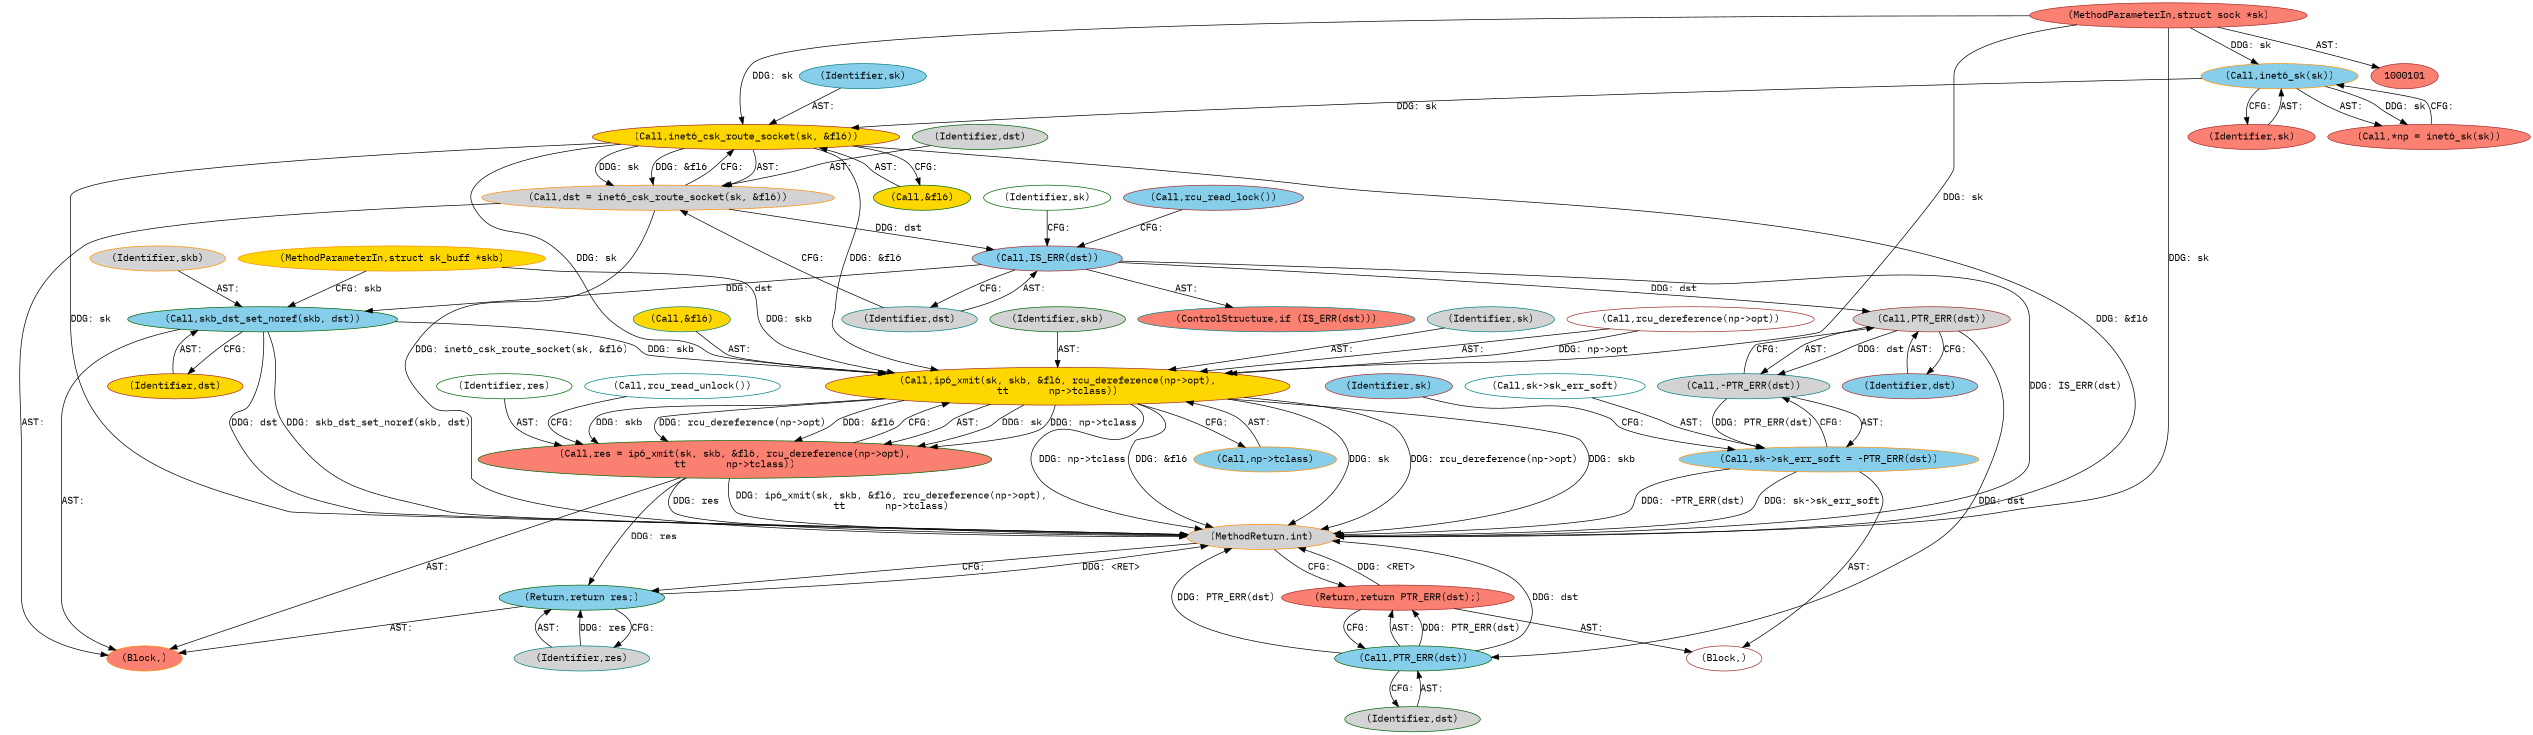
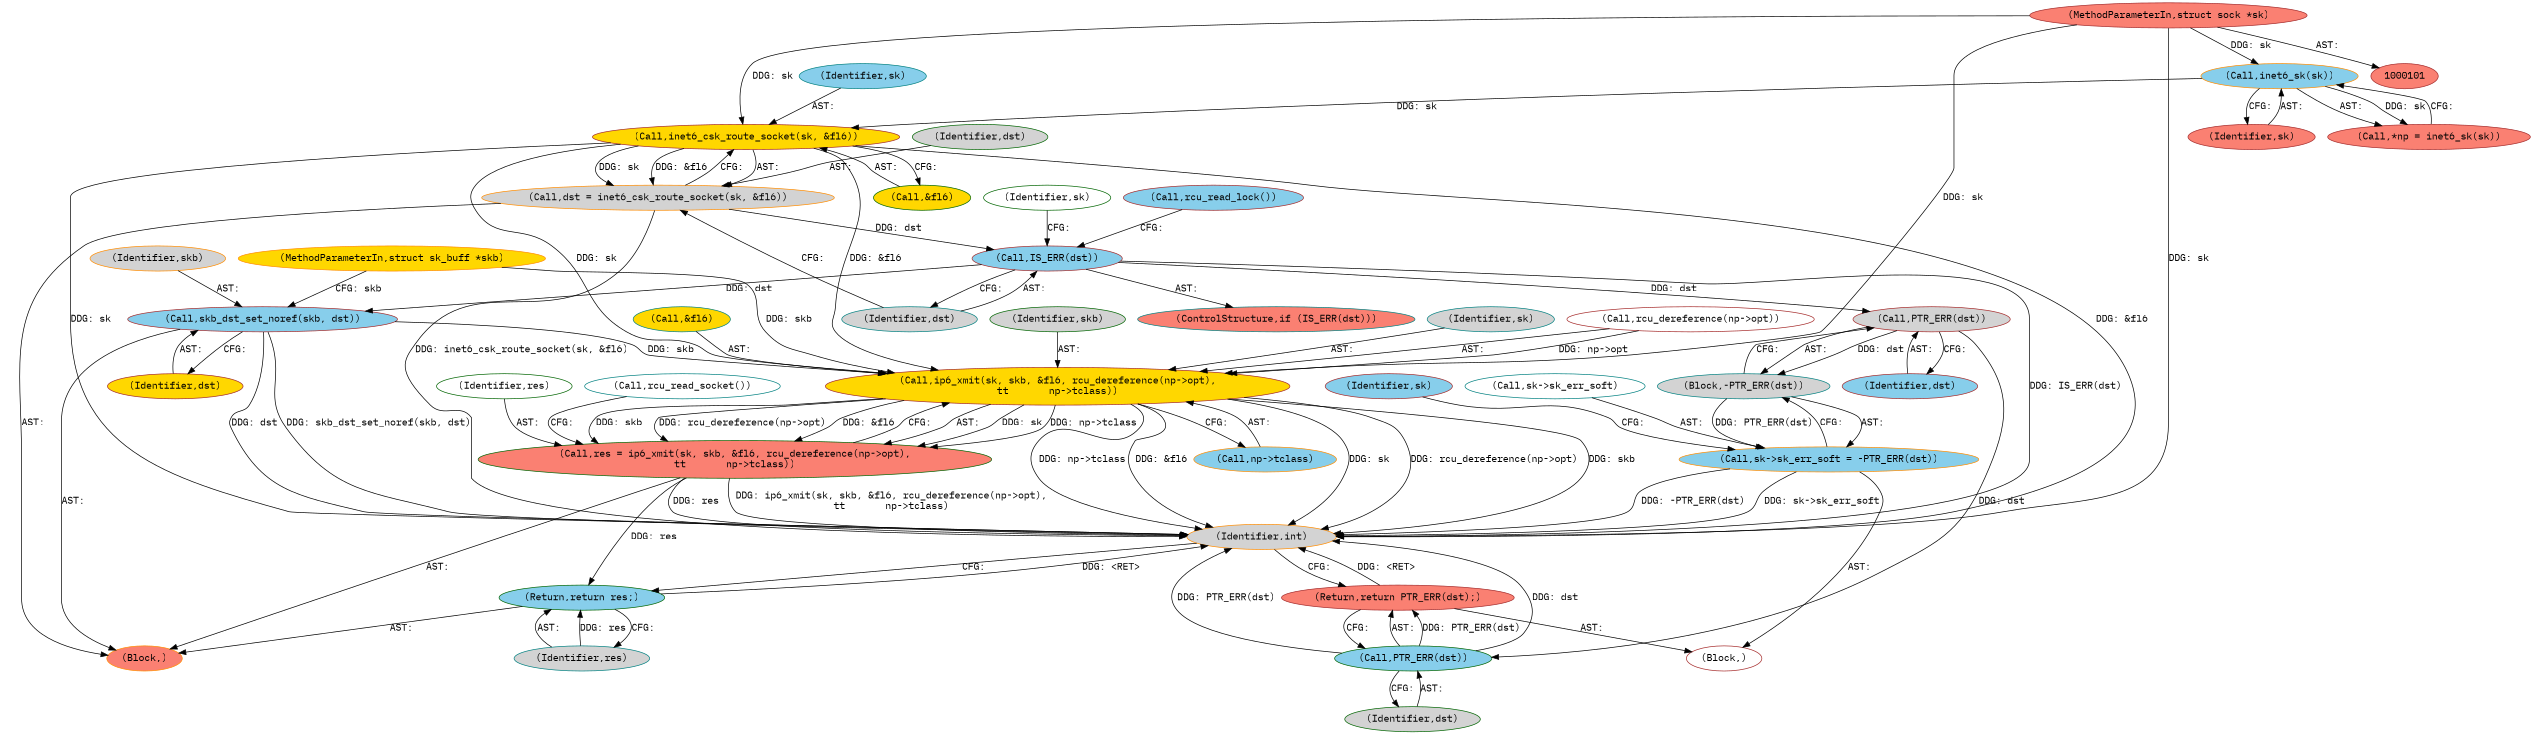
(263, 319) -> (263, 319)
(682, 386) -> (682, 386)
(1744, 386) -> (1744, 386)
(1262, 537) -> (1262, 537)
